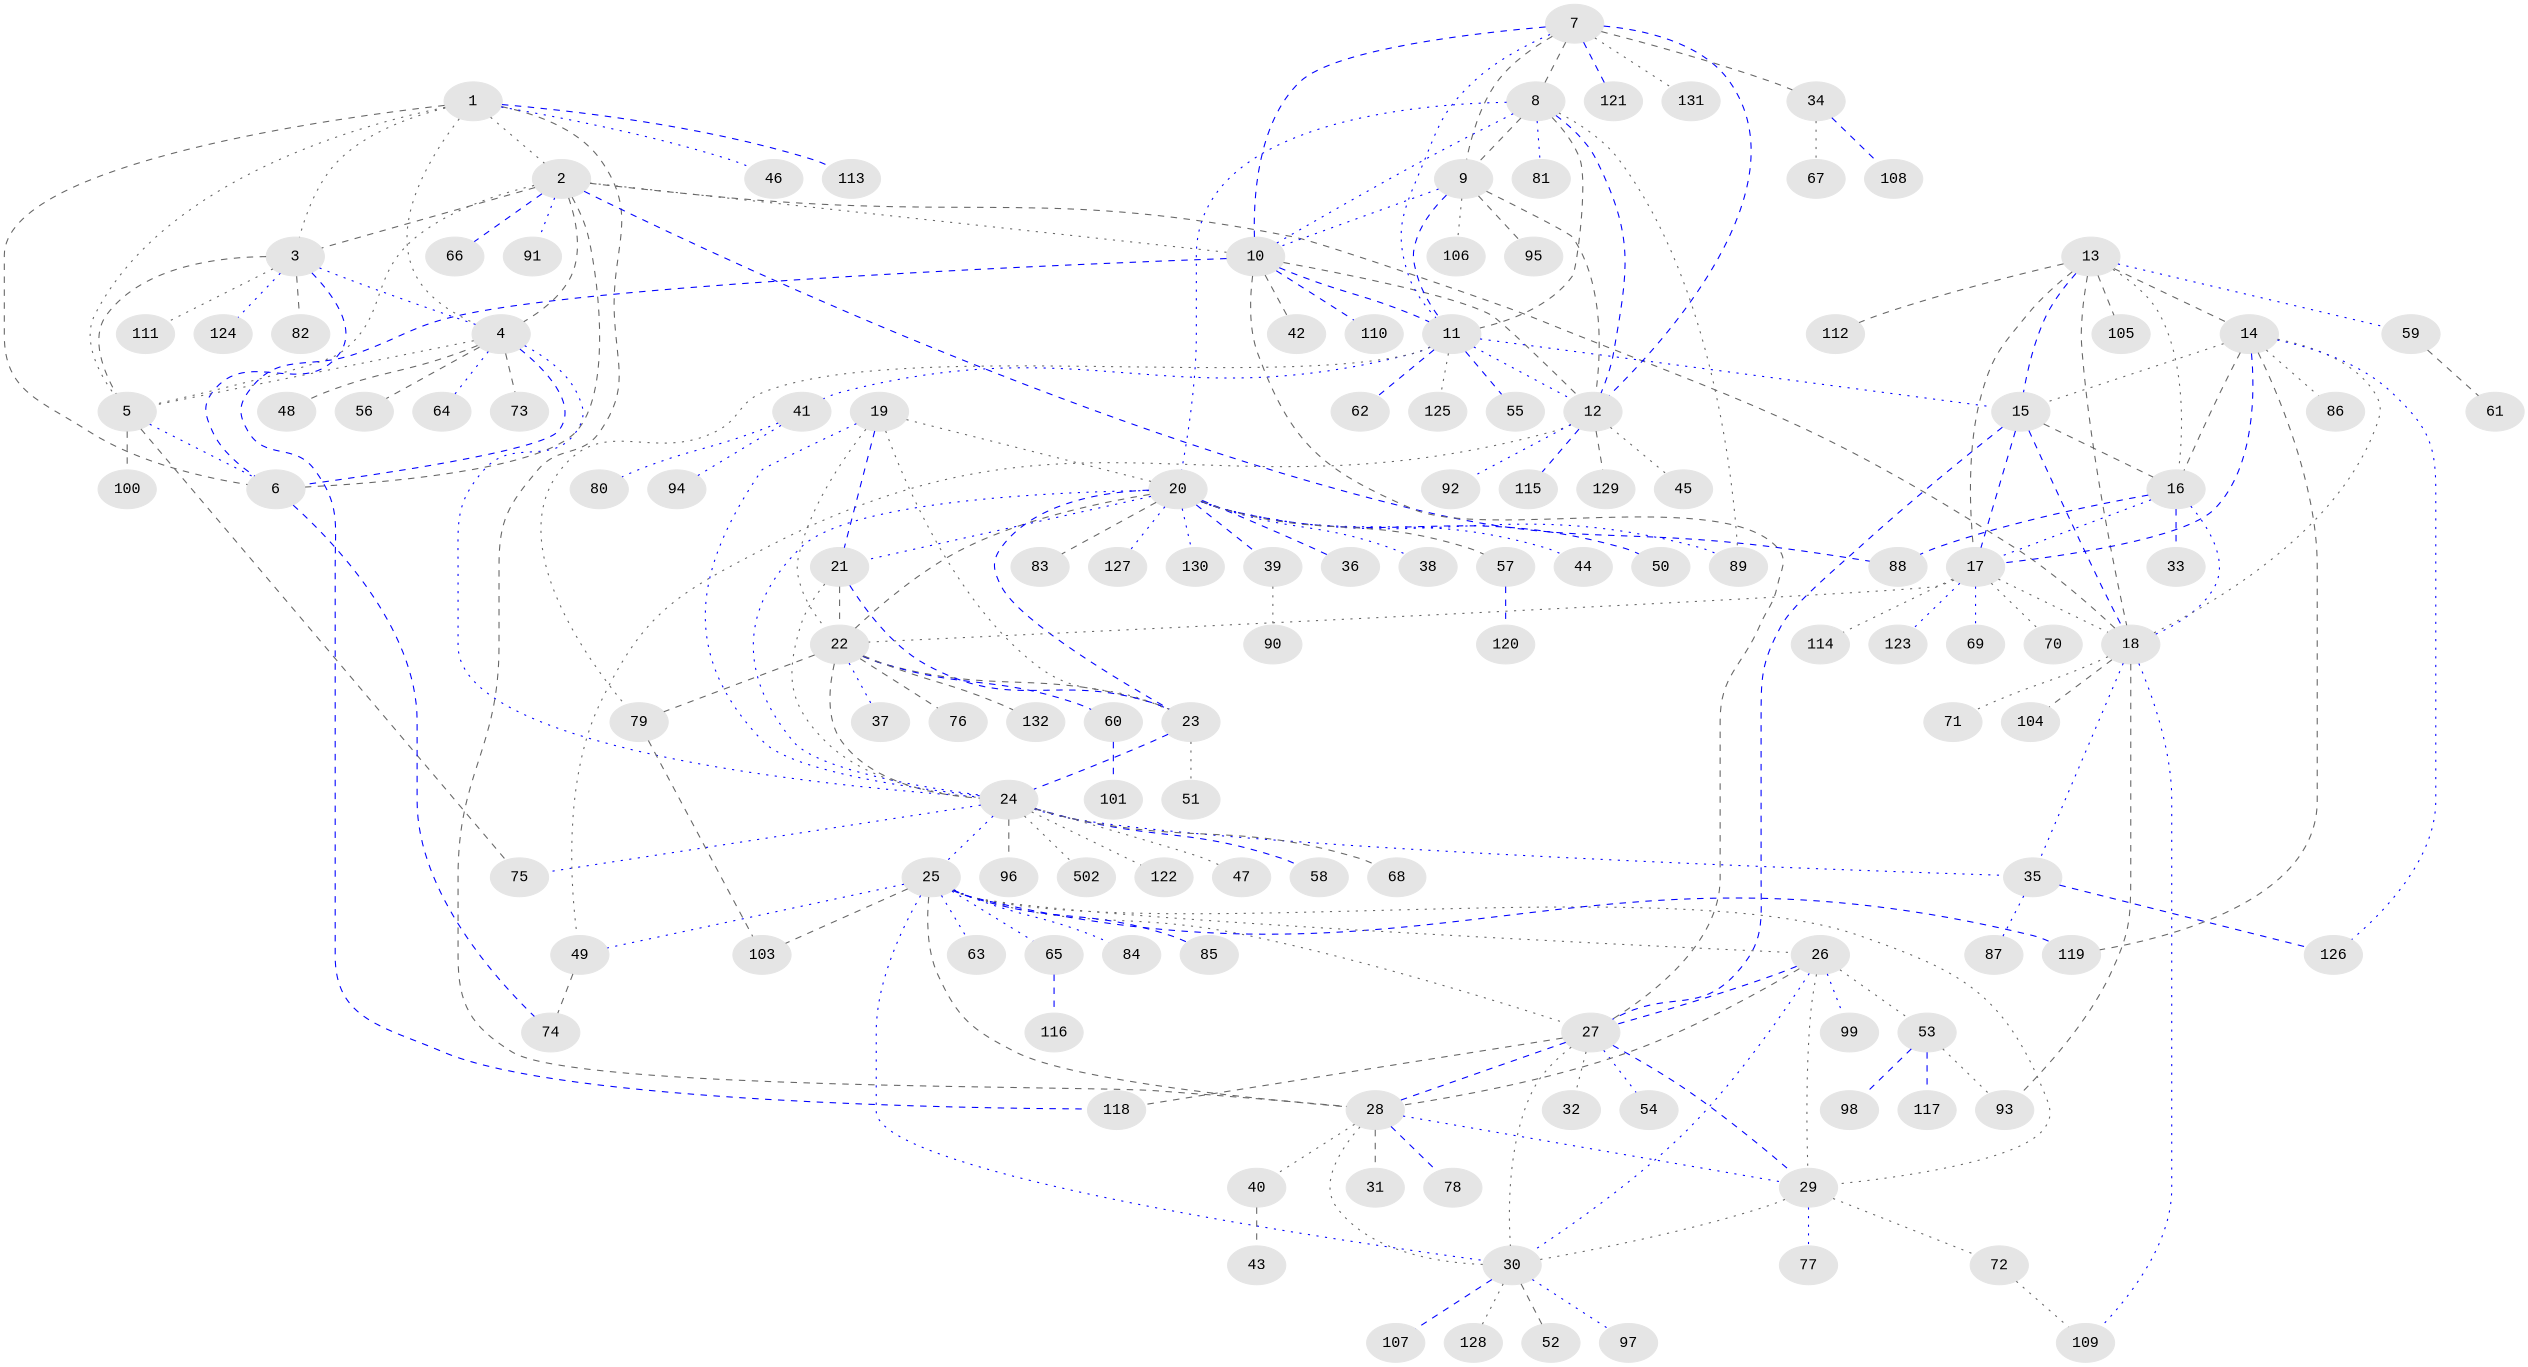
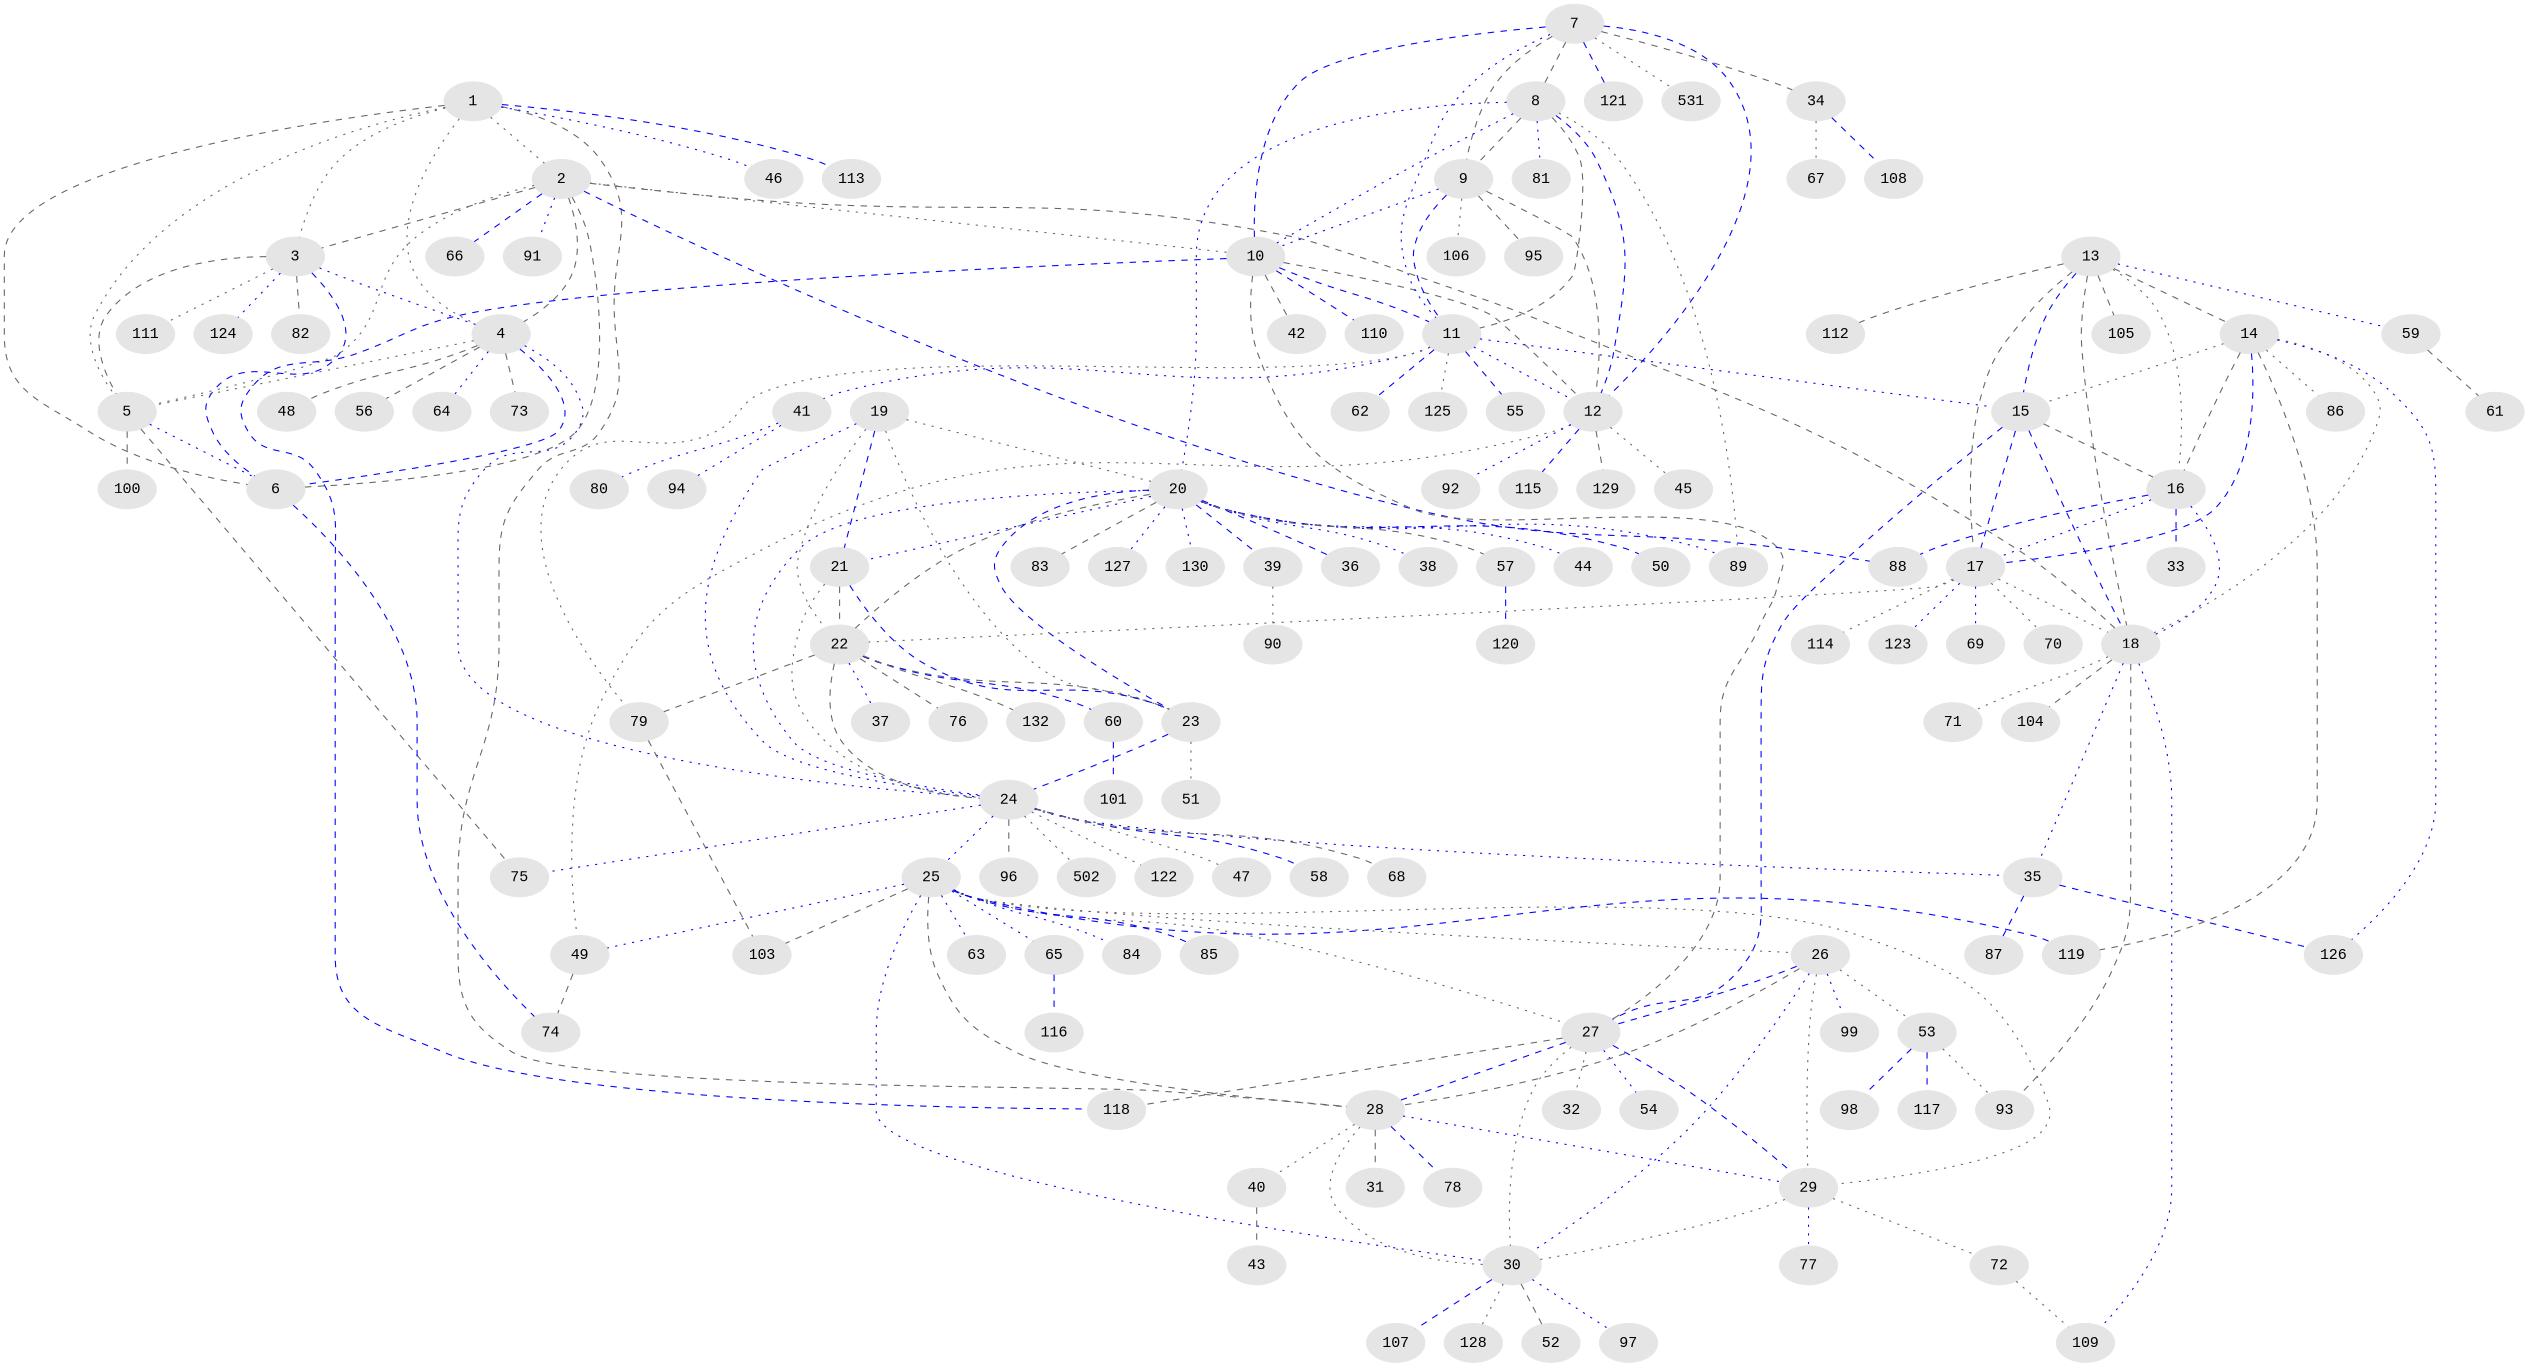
(1691, 101) -> (1691, 101)
(2013, 916) -> (2013, 916)
